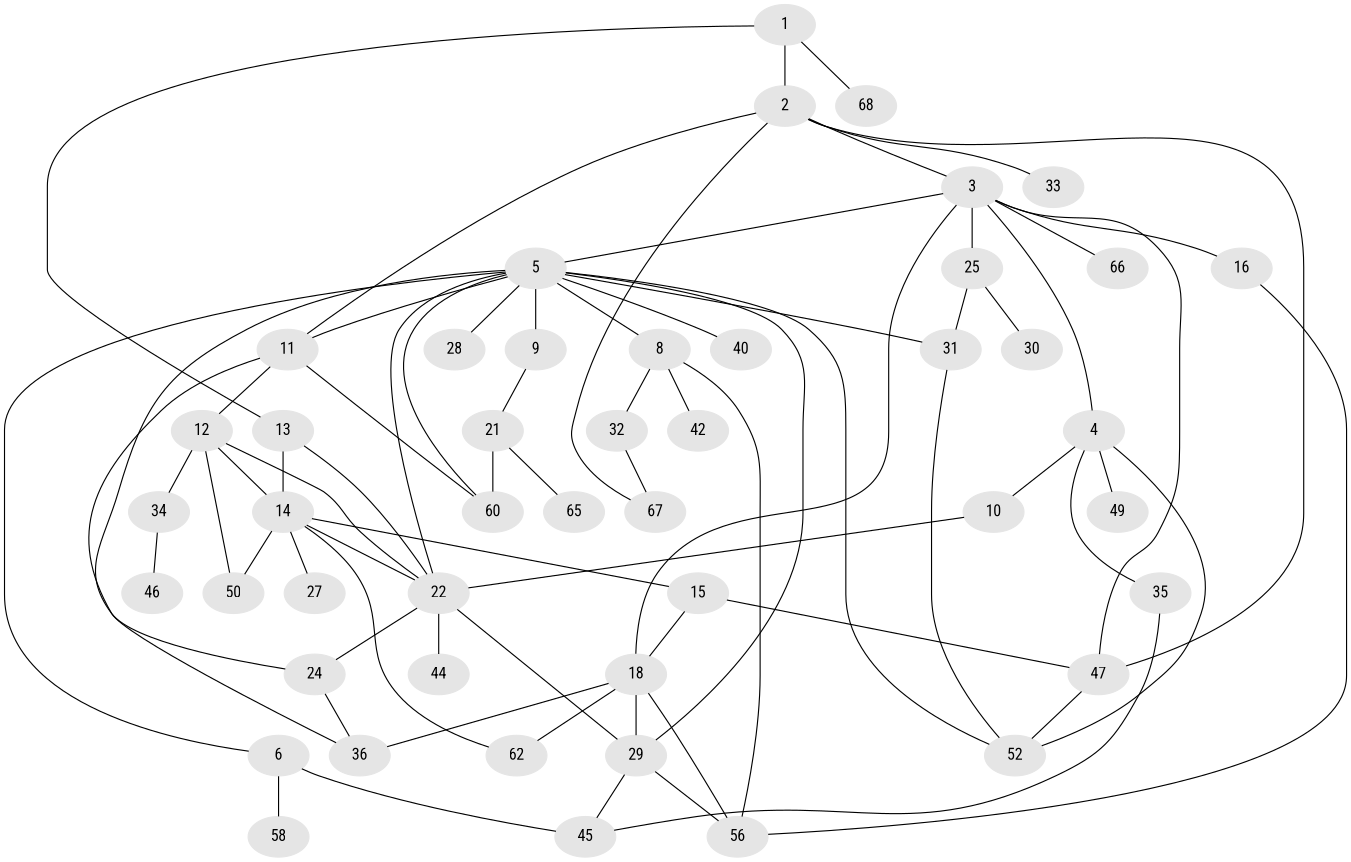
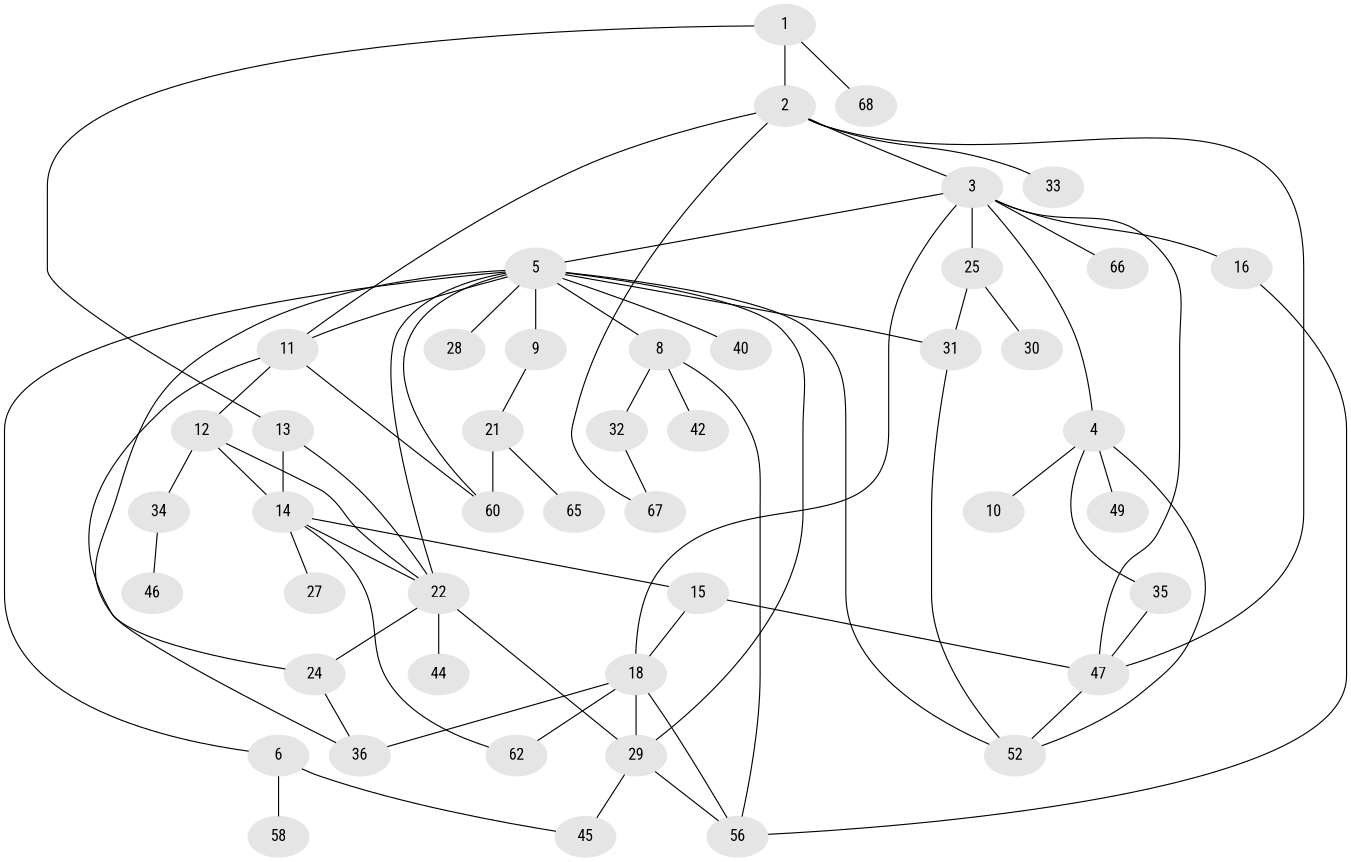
(716, 553) -> none
(233, 593) -> none
(939, 811) -> (1129, 634)
